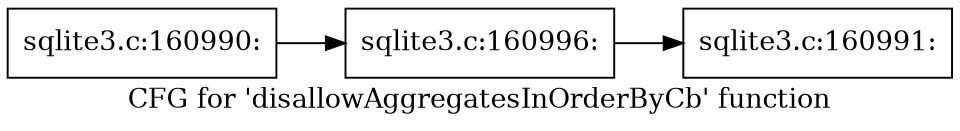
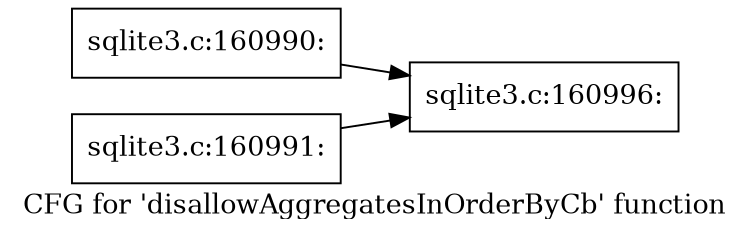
(639, 43) -> (365, 124)
